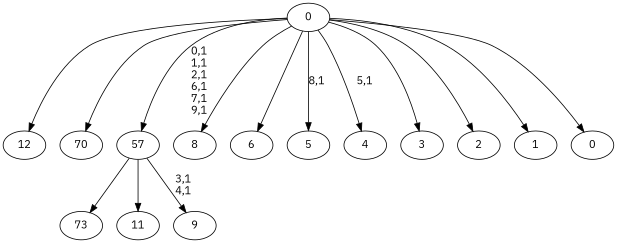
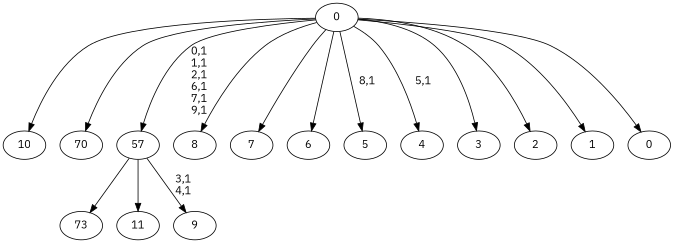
(24, 145) -> (24, 145)
none -> (252, 145)
